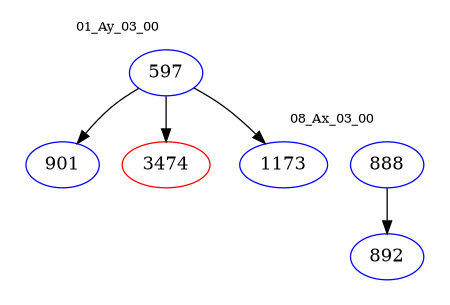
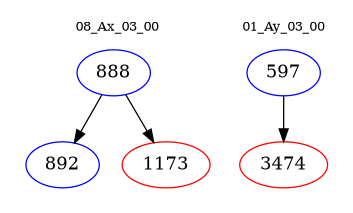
(239, 118) -> (137, 113)
(63, 165) -> none
(284, 165) -> (166, 165)
